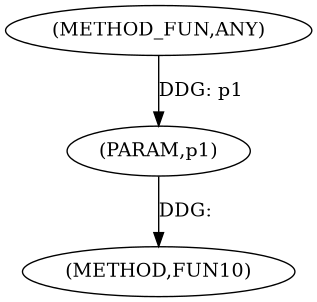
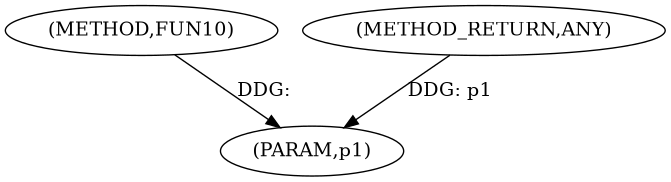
(159, 30) -> (484, 30)
(159, 204) -> (222, 87)
